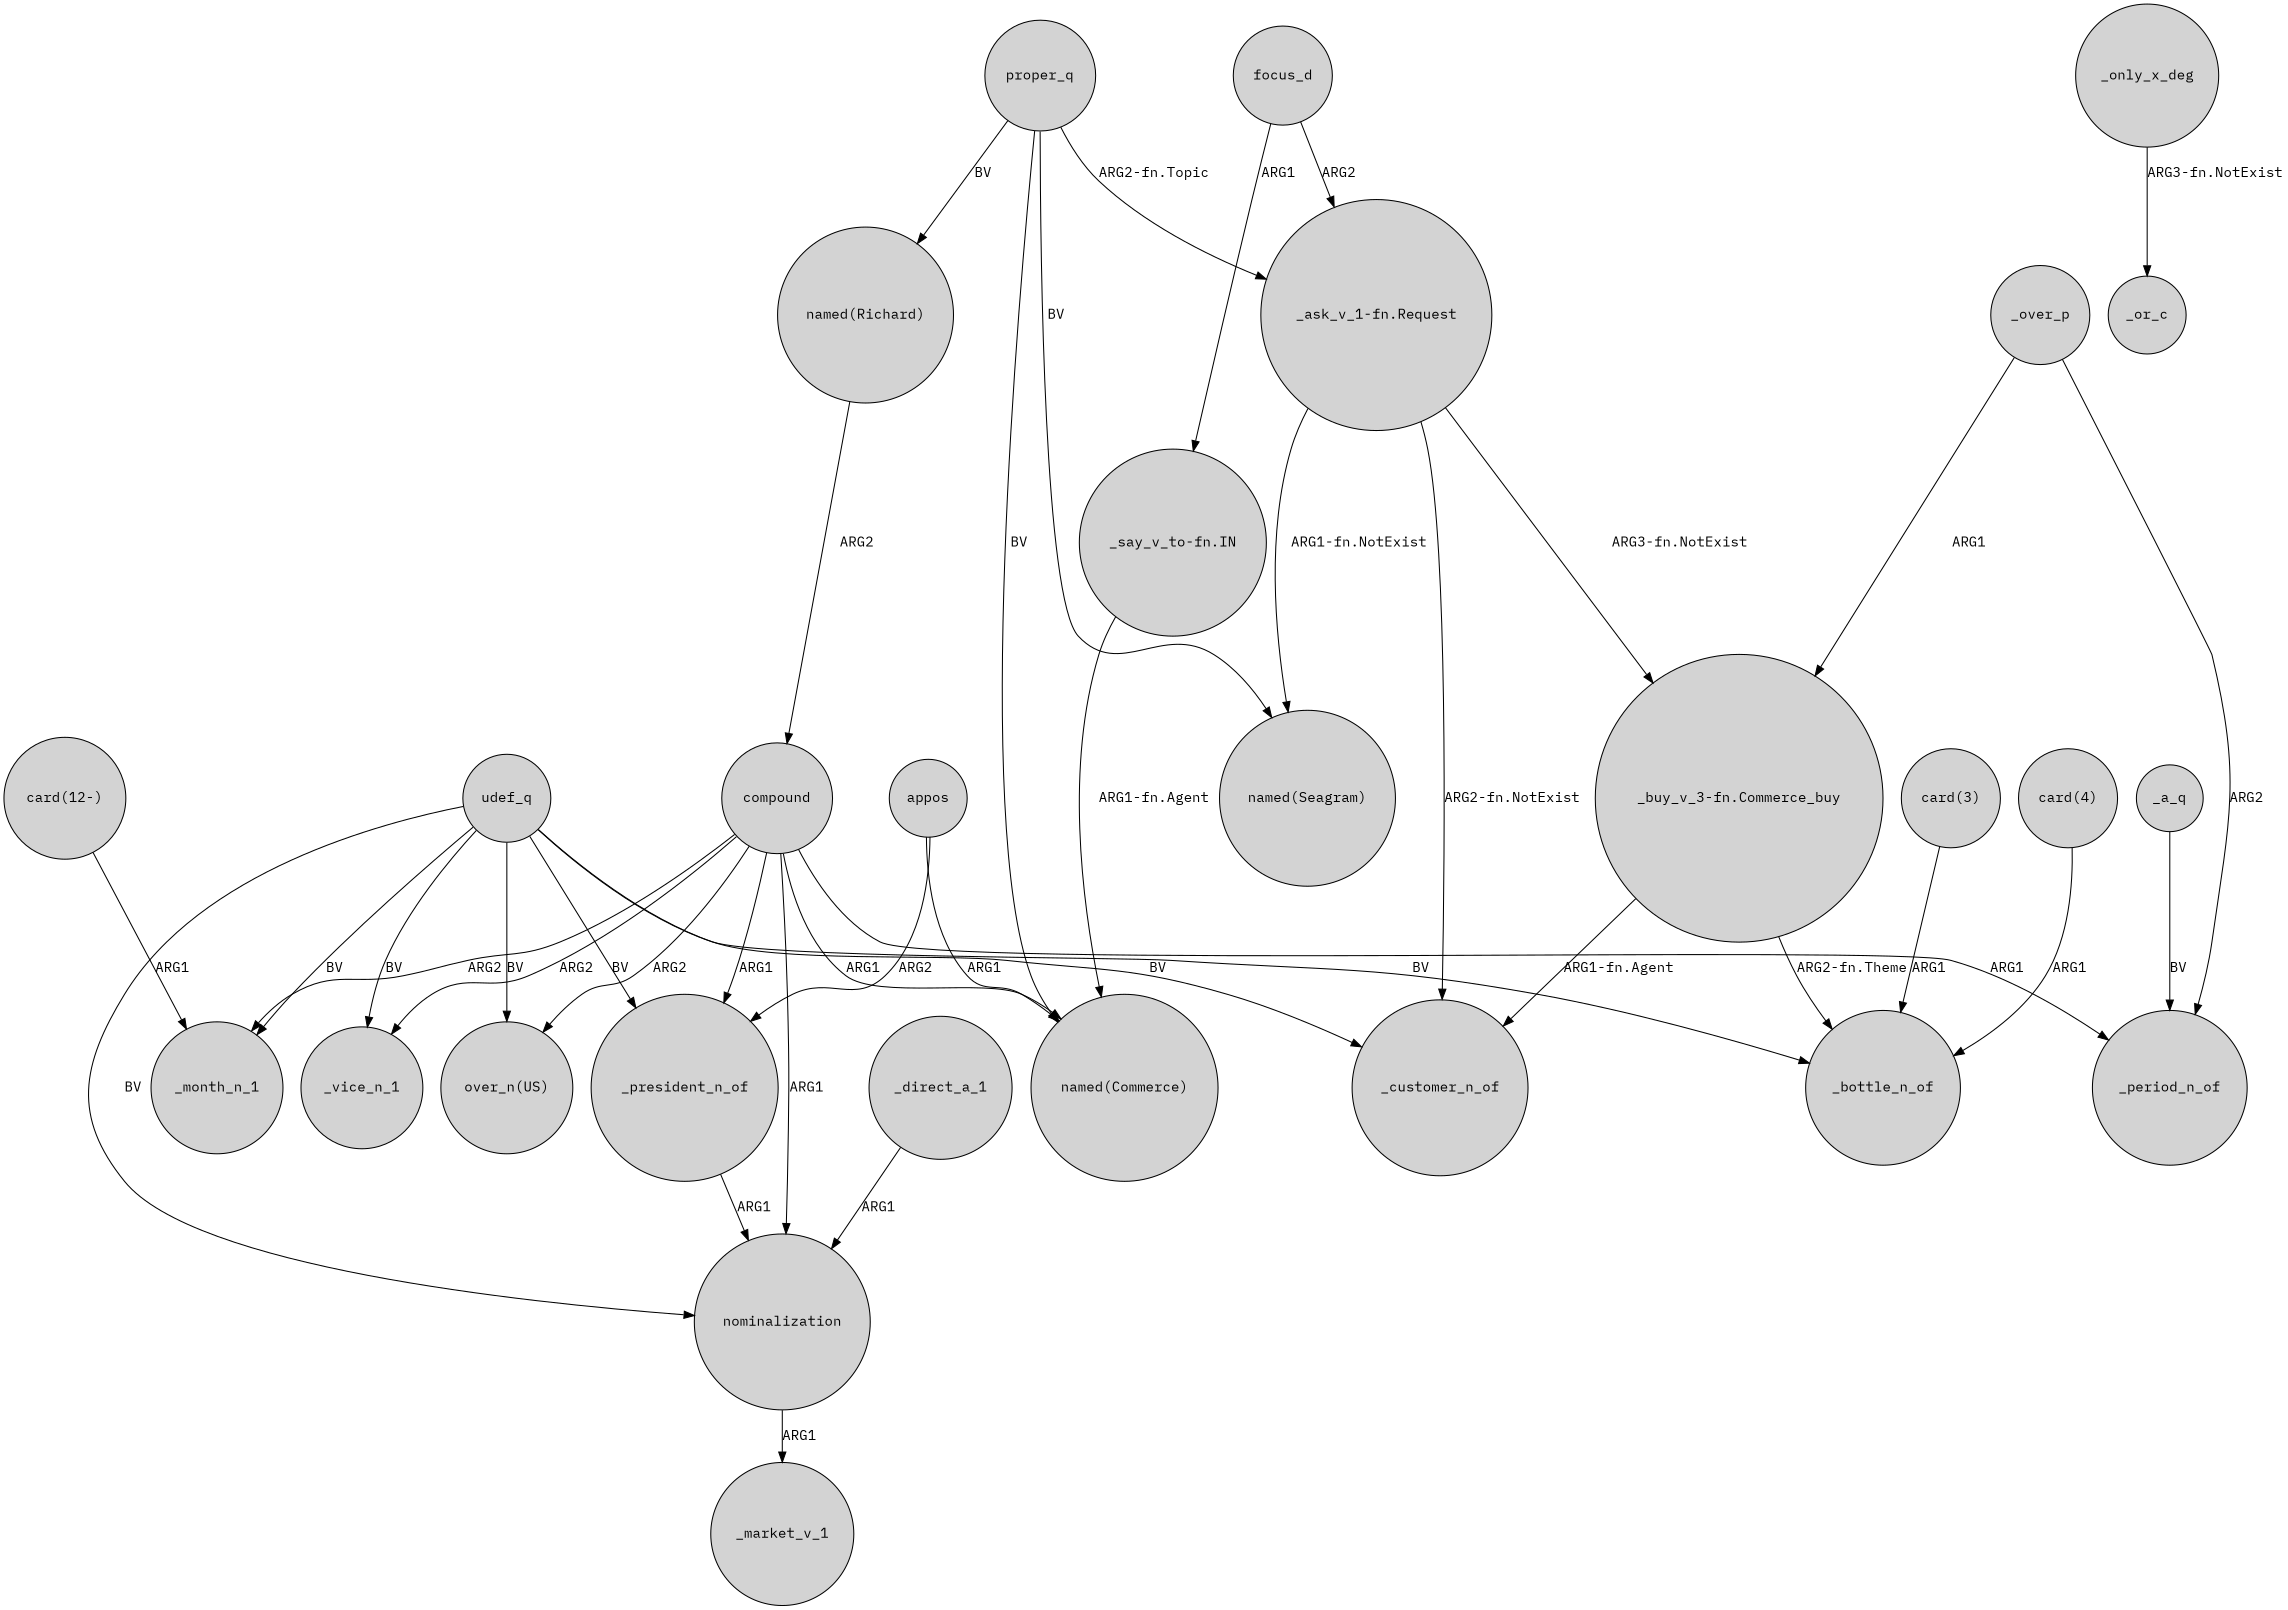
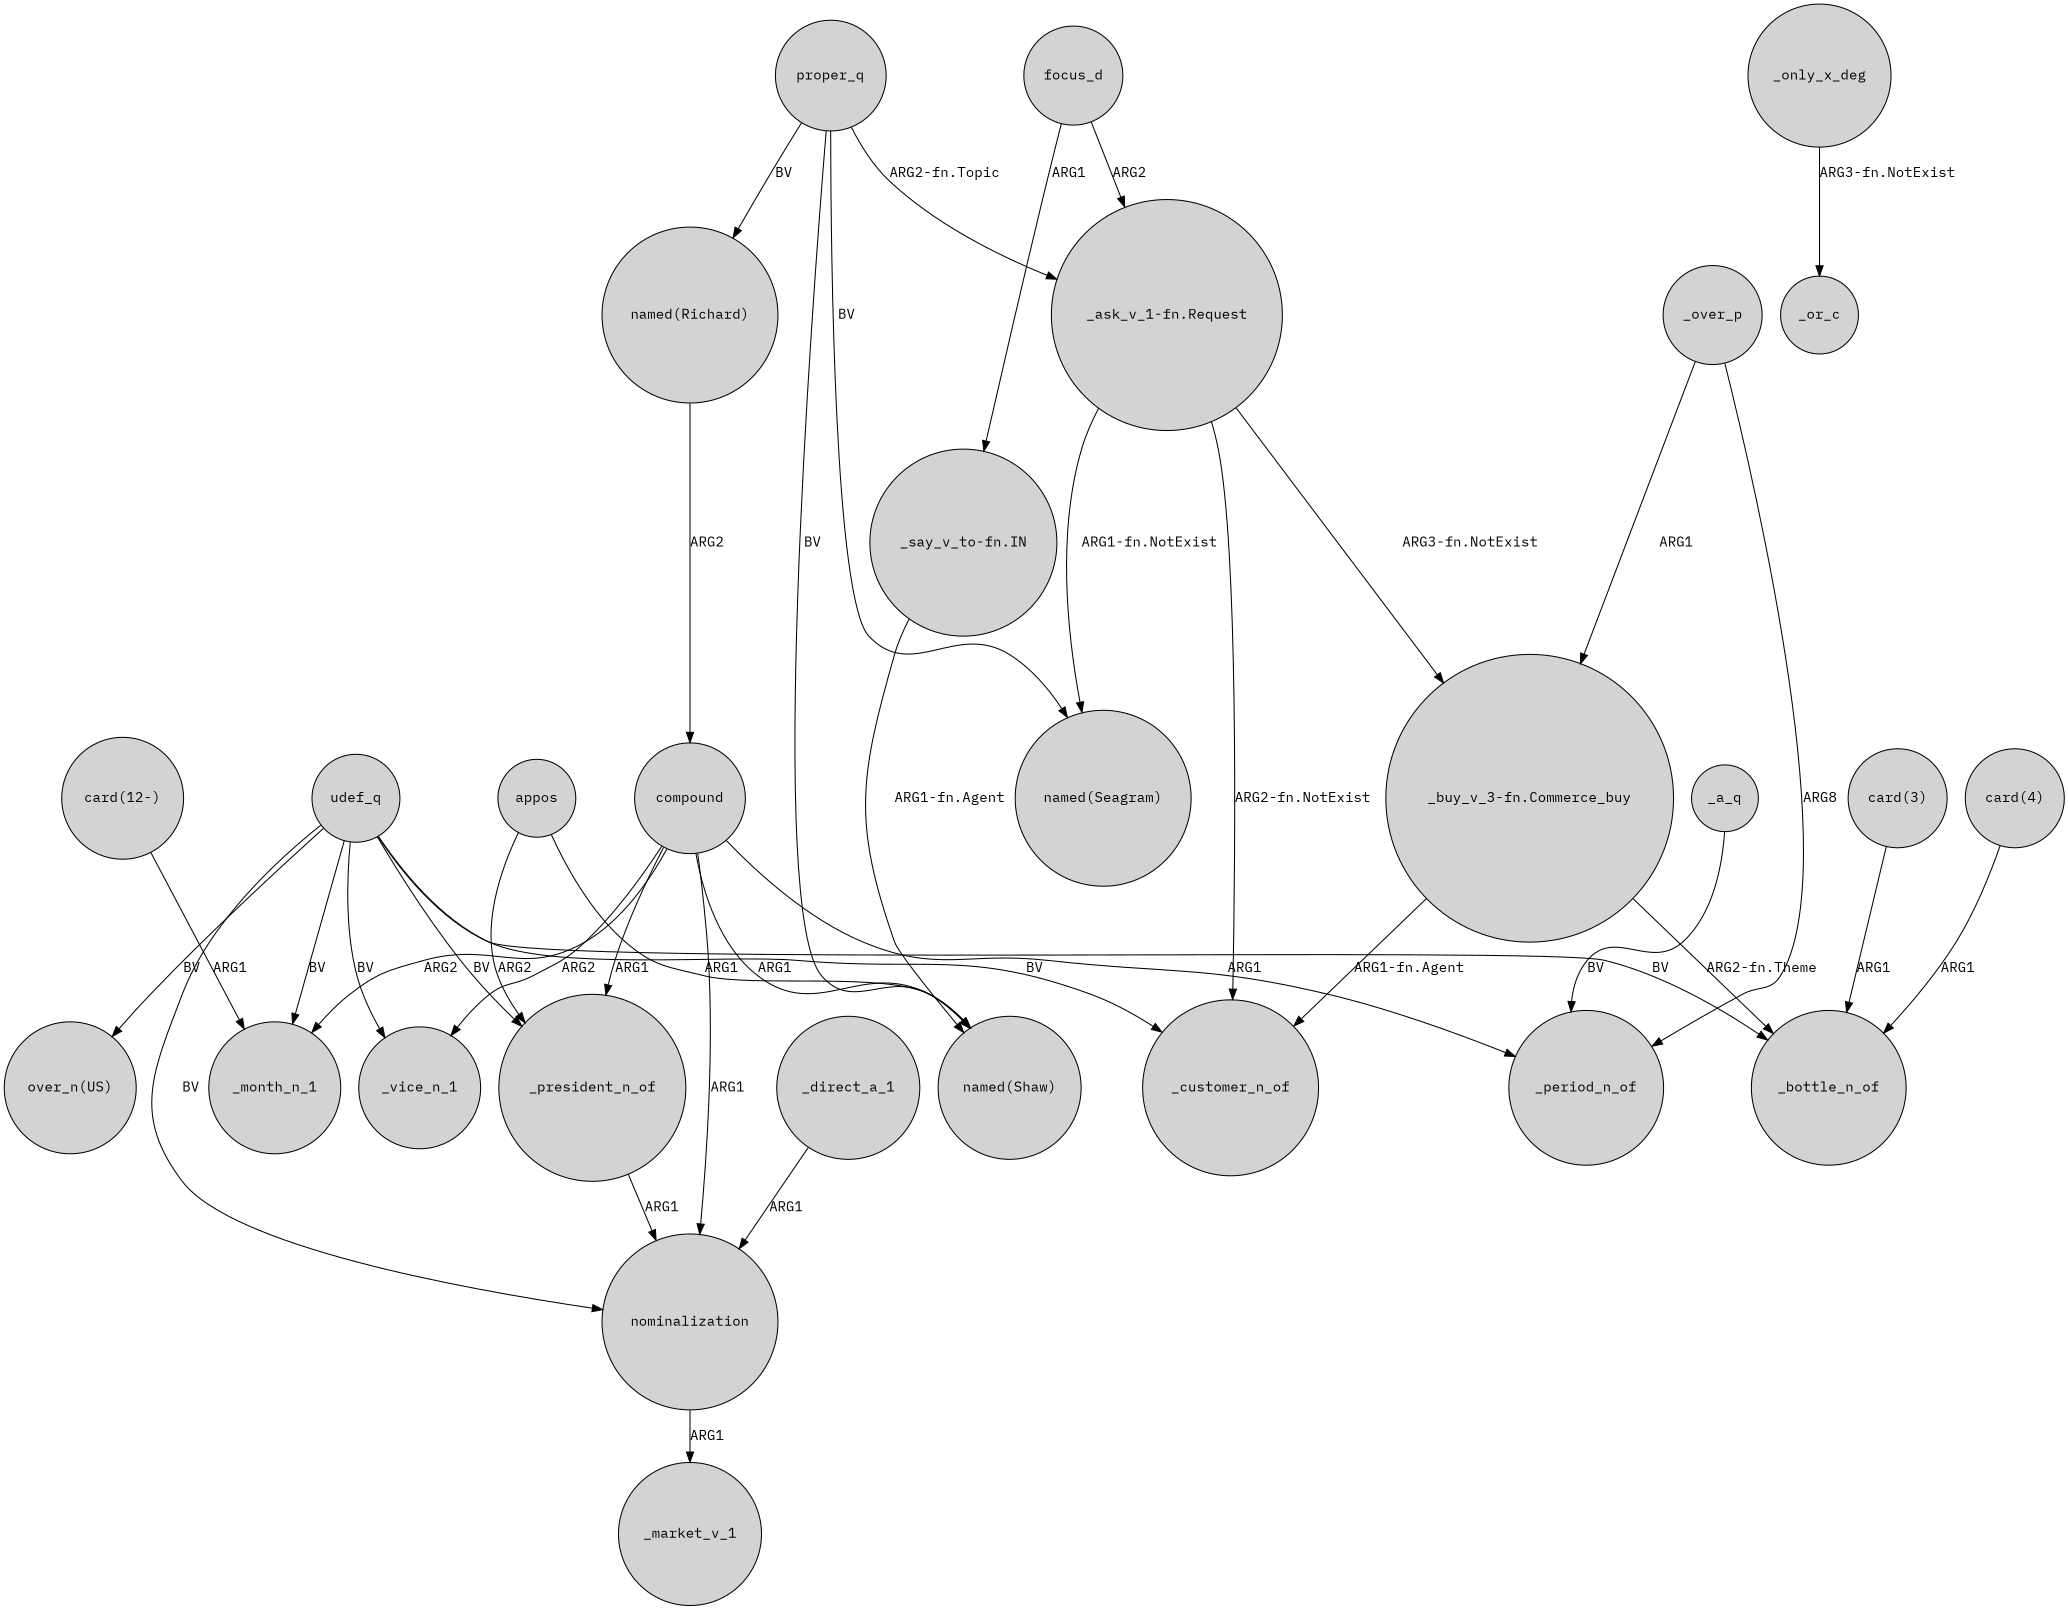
(2247, 798) -> (1821, 798)
(662, 952) -> none
(1124, 1088) -> (1010, 1088)
